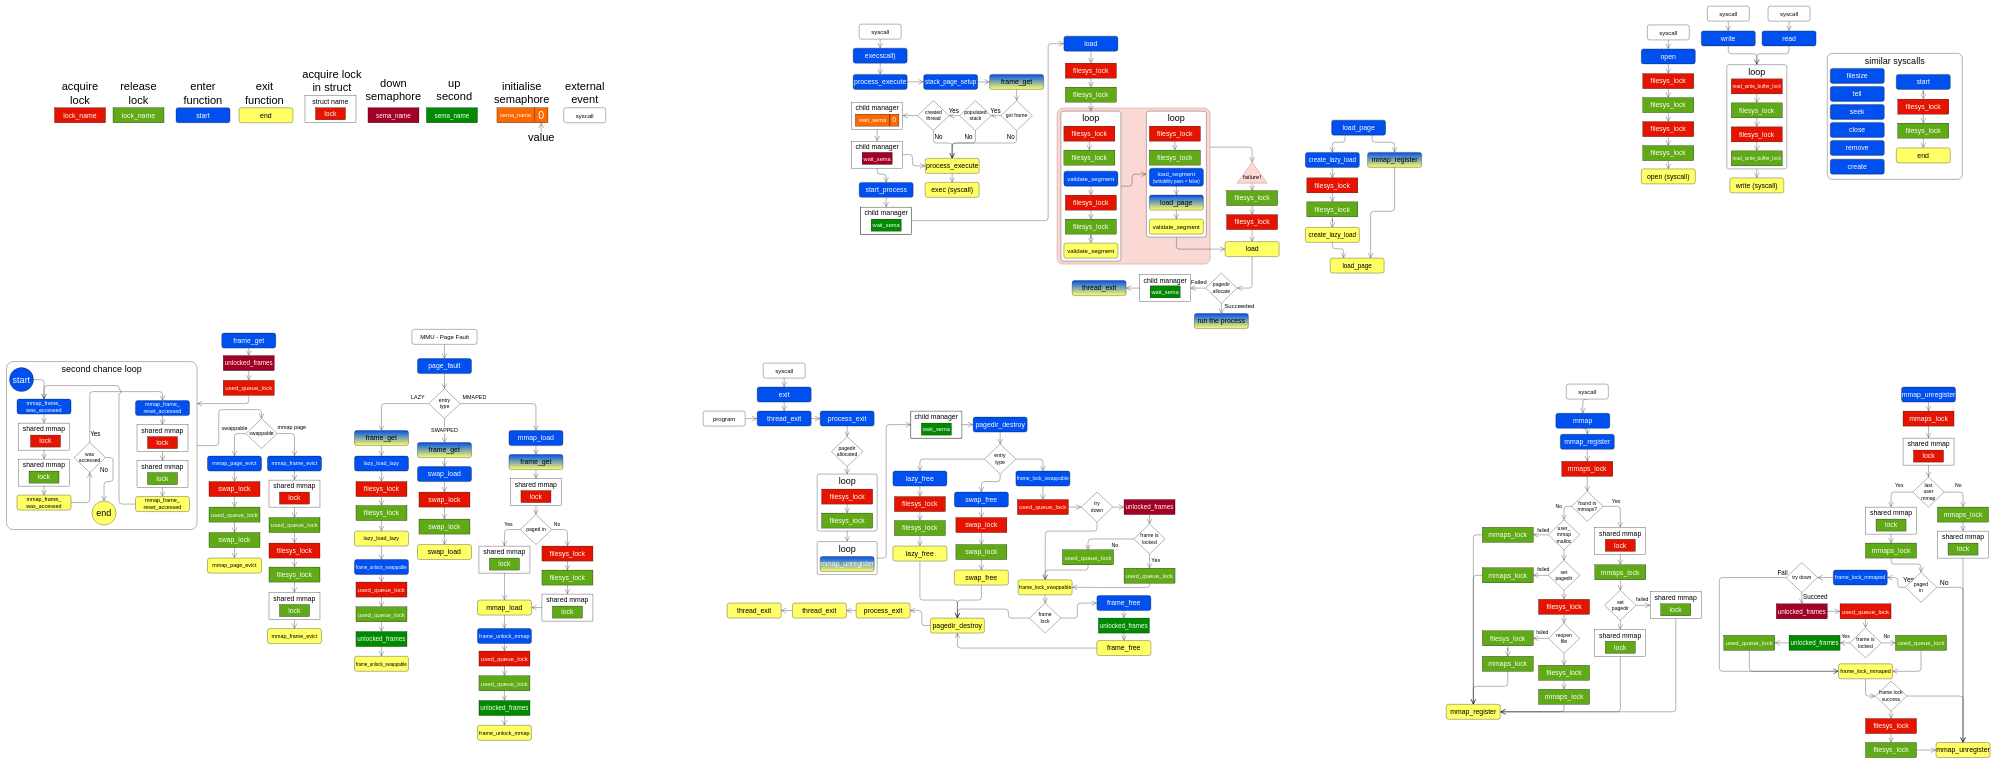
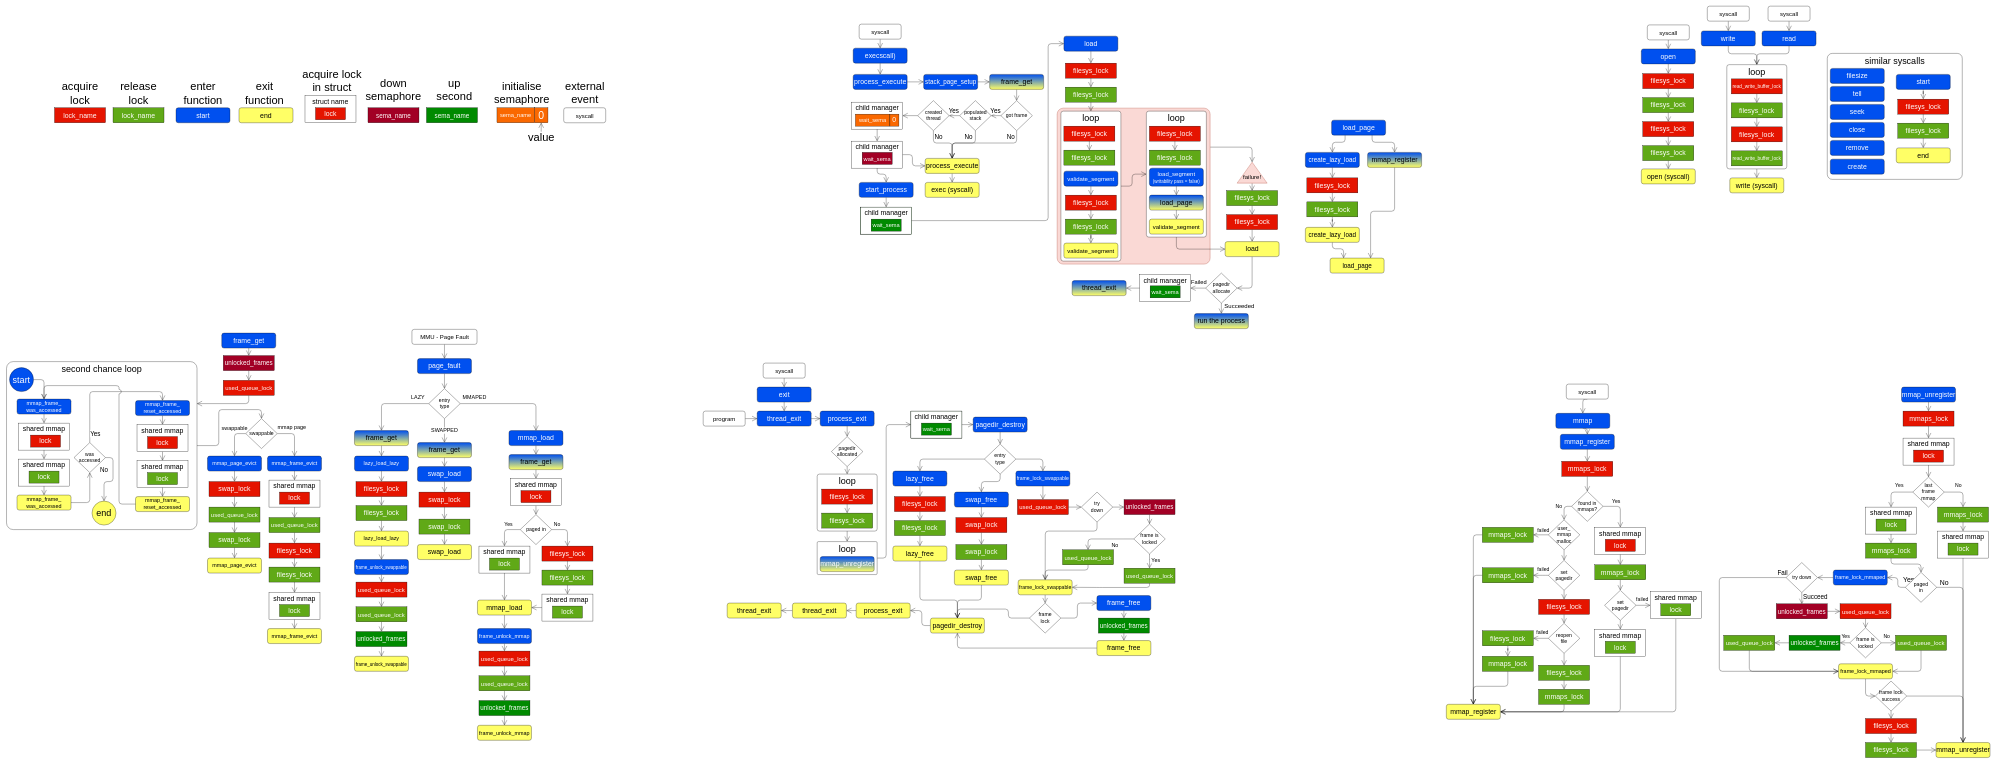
(1928, 492) -> (1928, 492)
